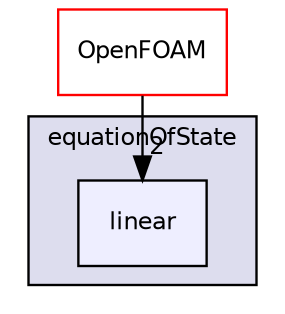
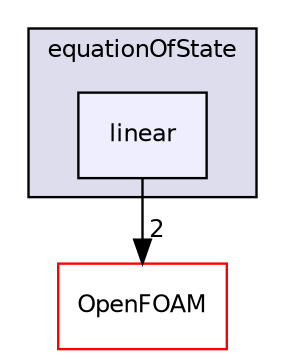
(142, 131) -> (142, 212)
